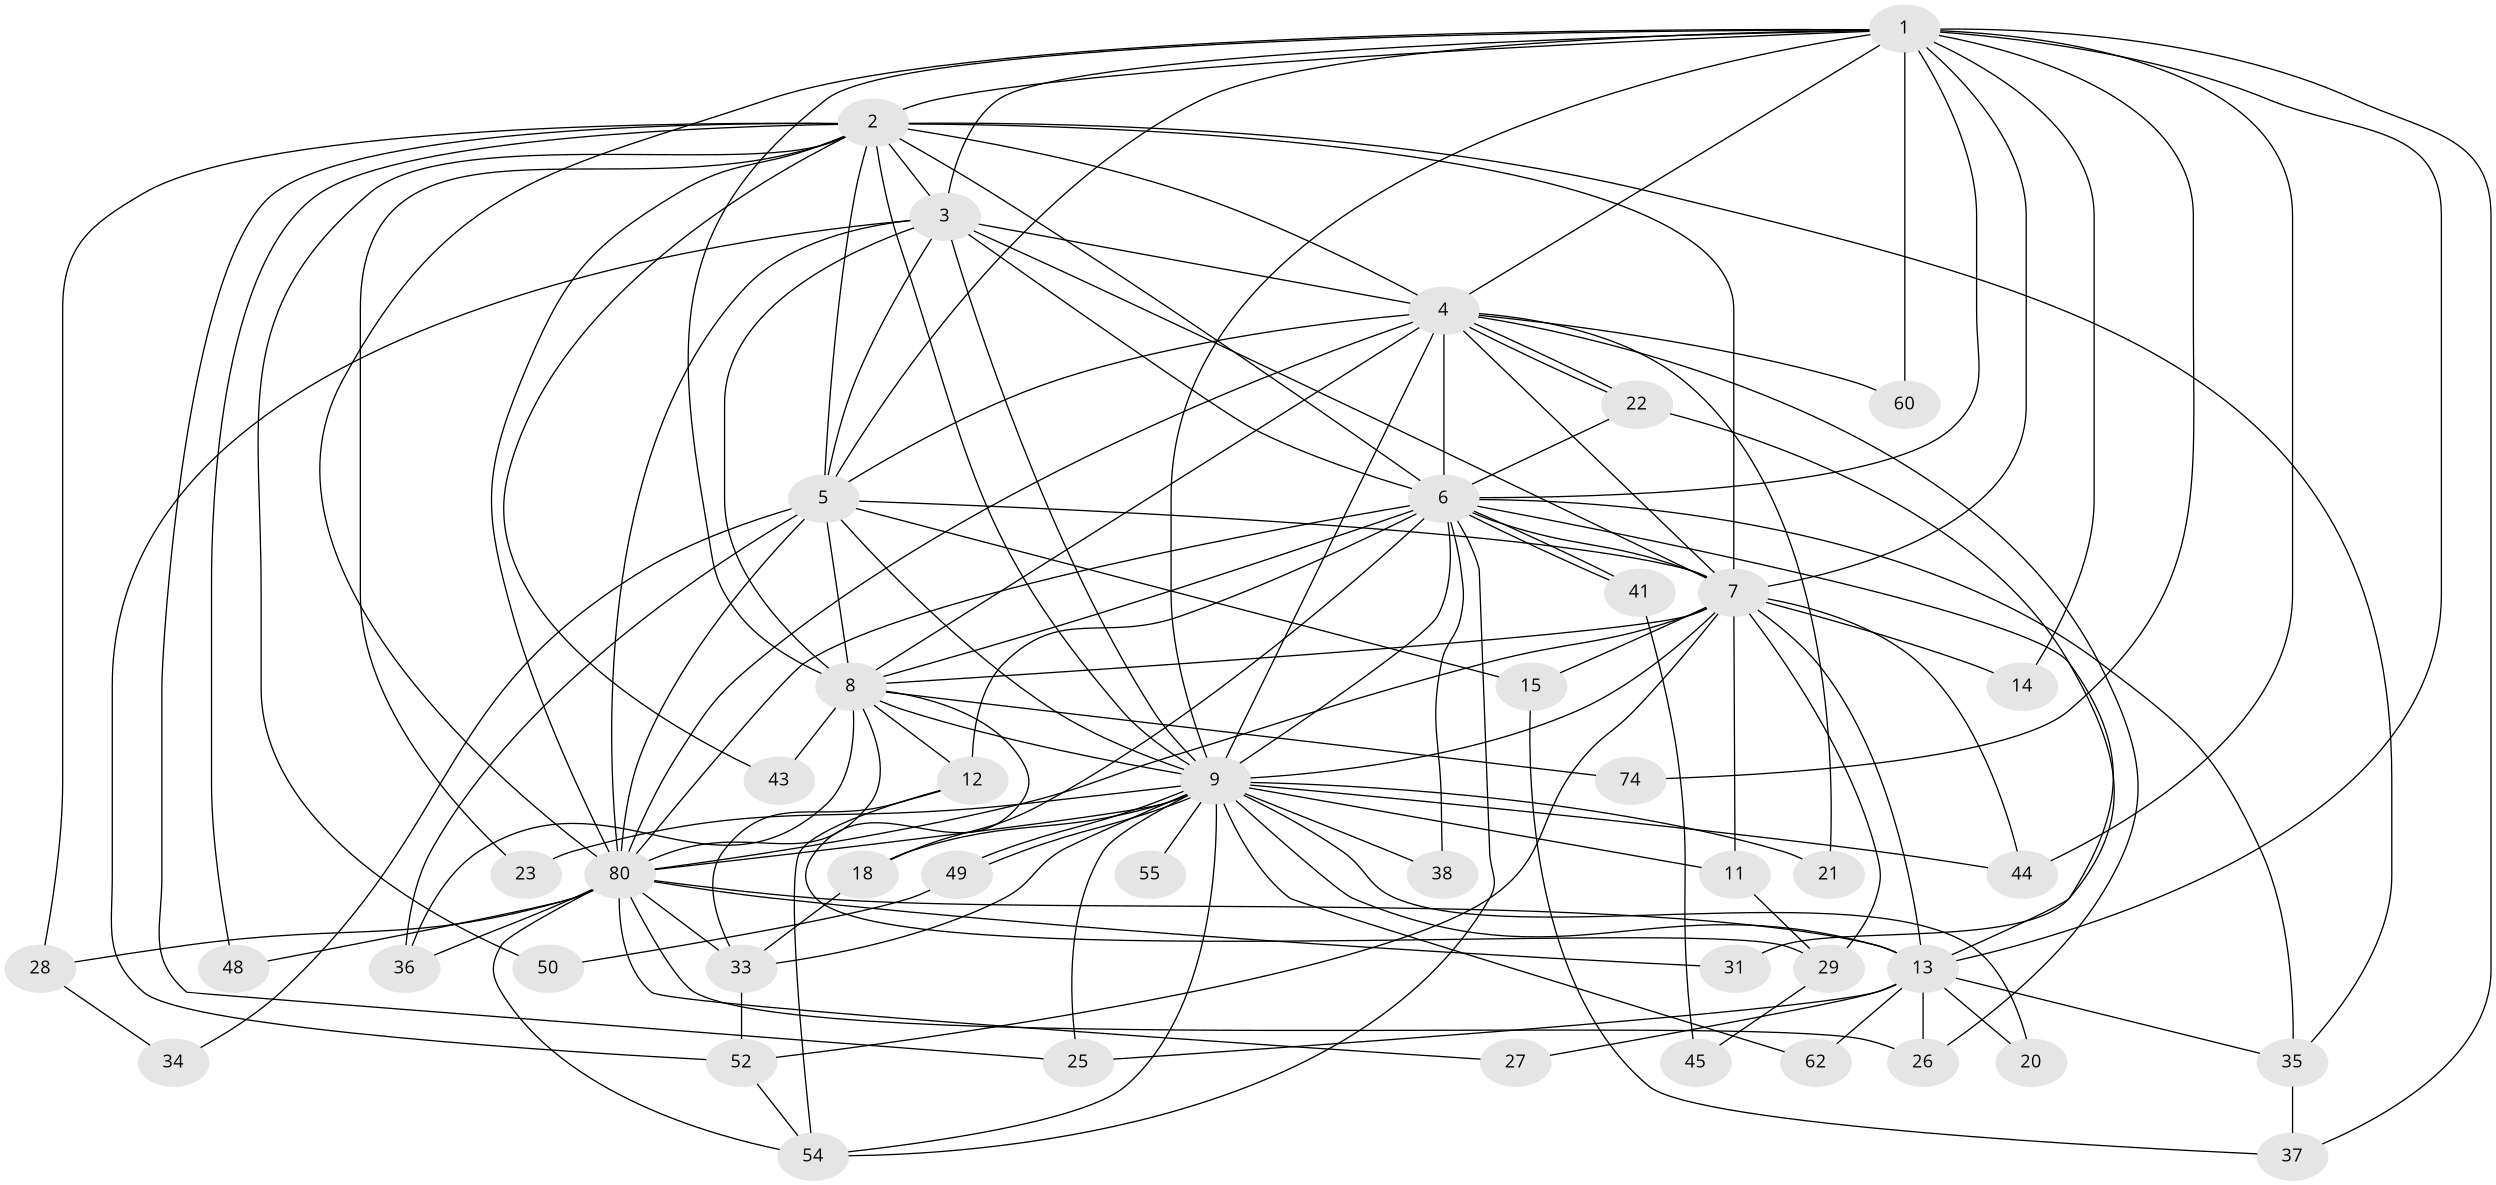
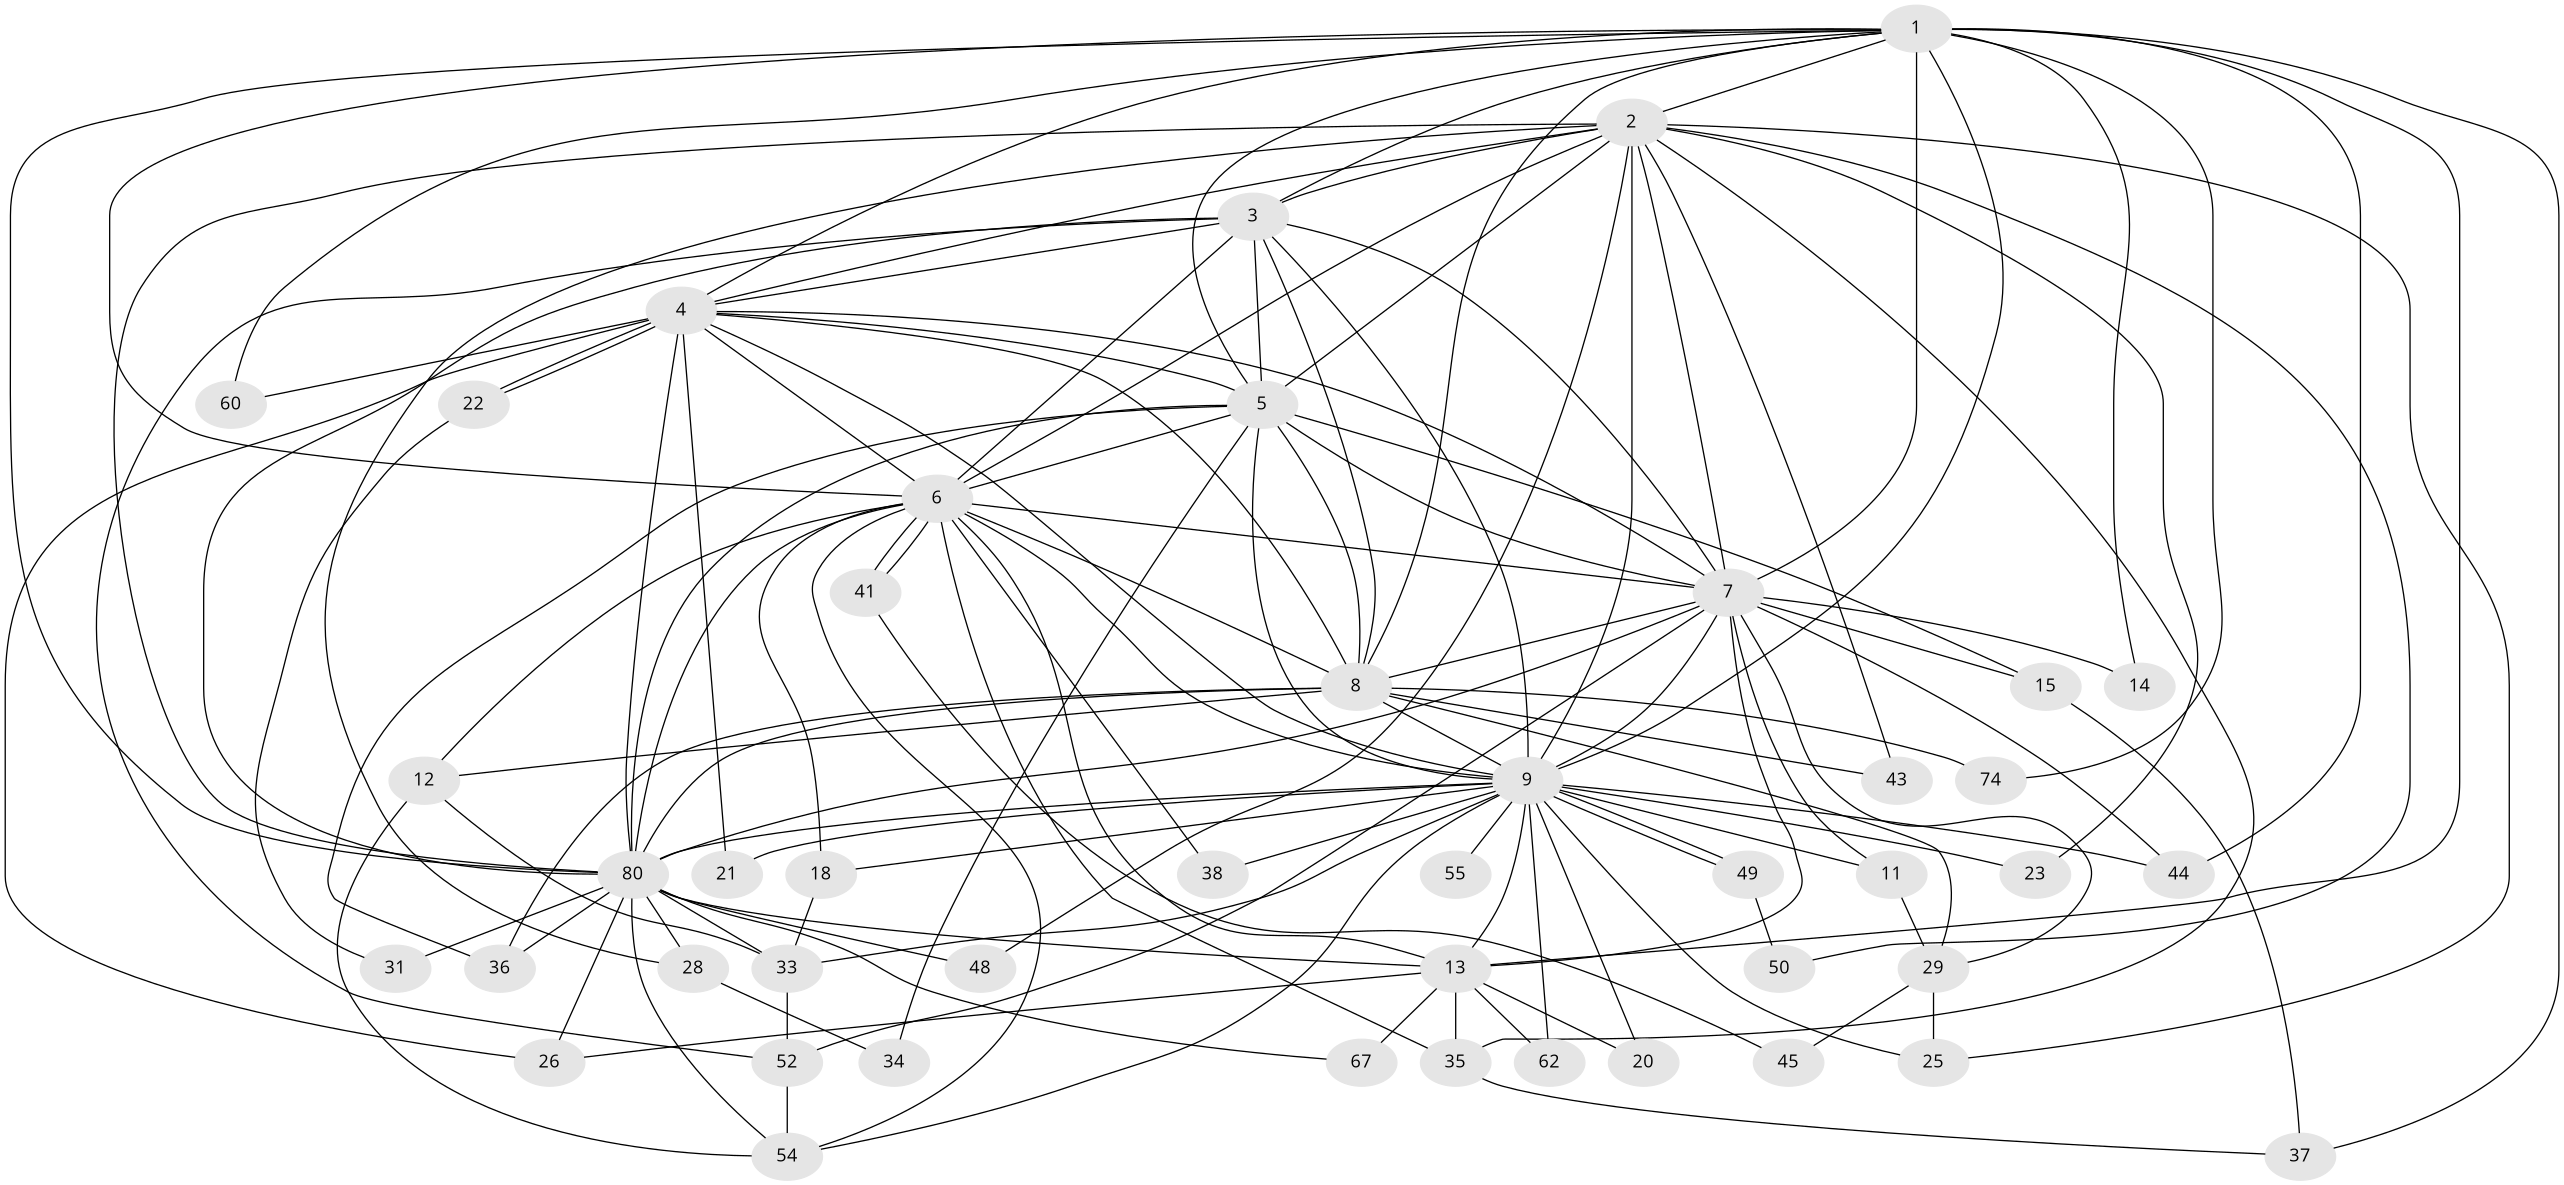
(1541, 452) -> (1100, 452)
(1408, 1038) -> (1934, 1023)
(1516, 1063) -> (1362, 1063)
